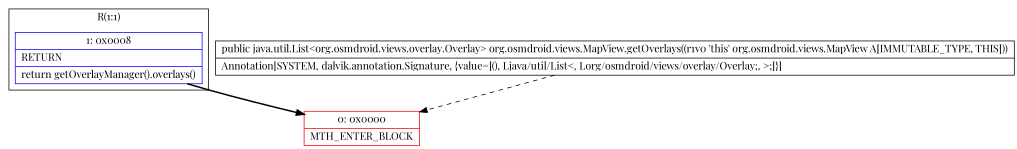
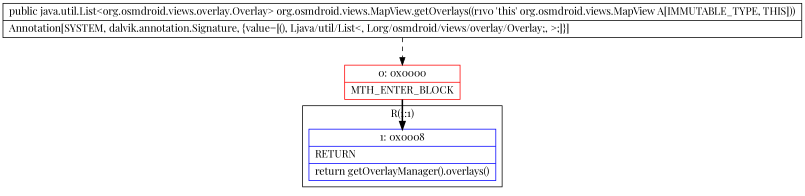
(242, 99) -> (402, 111)
